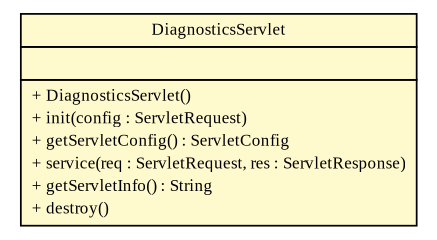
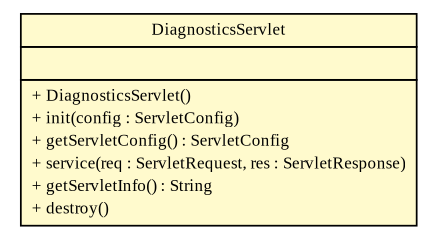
(140, 118) -> (135, 118)
